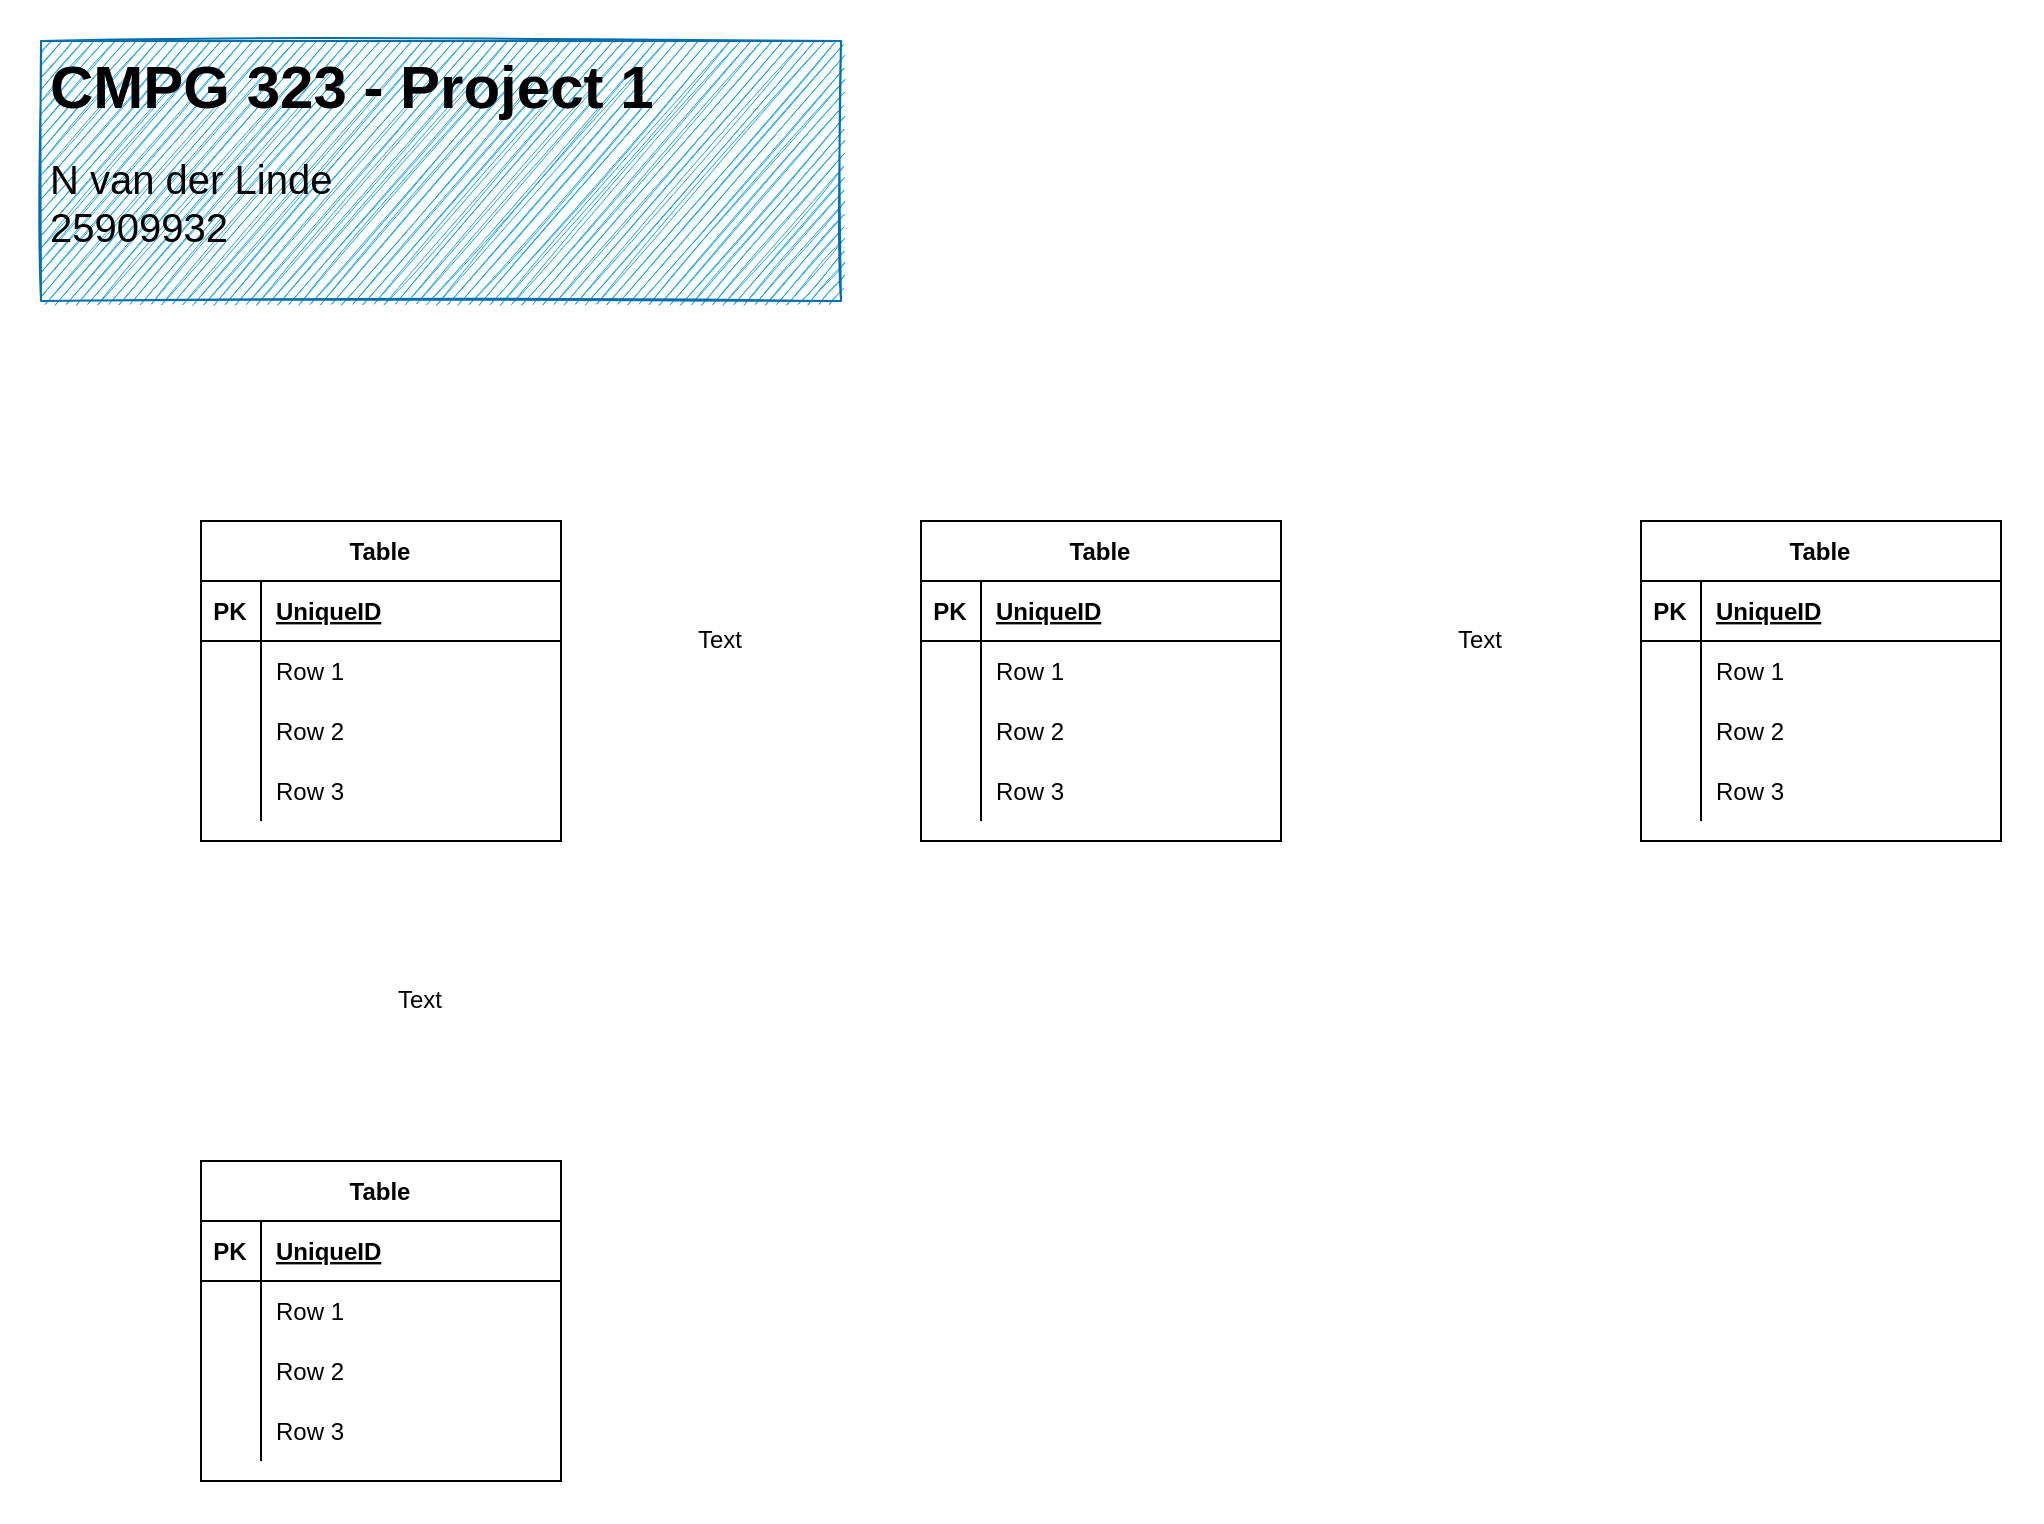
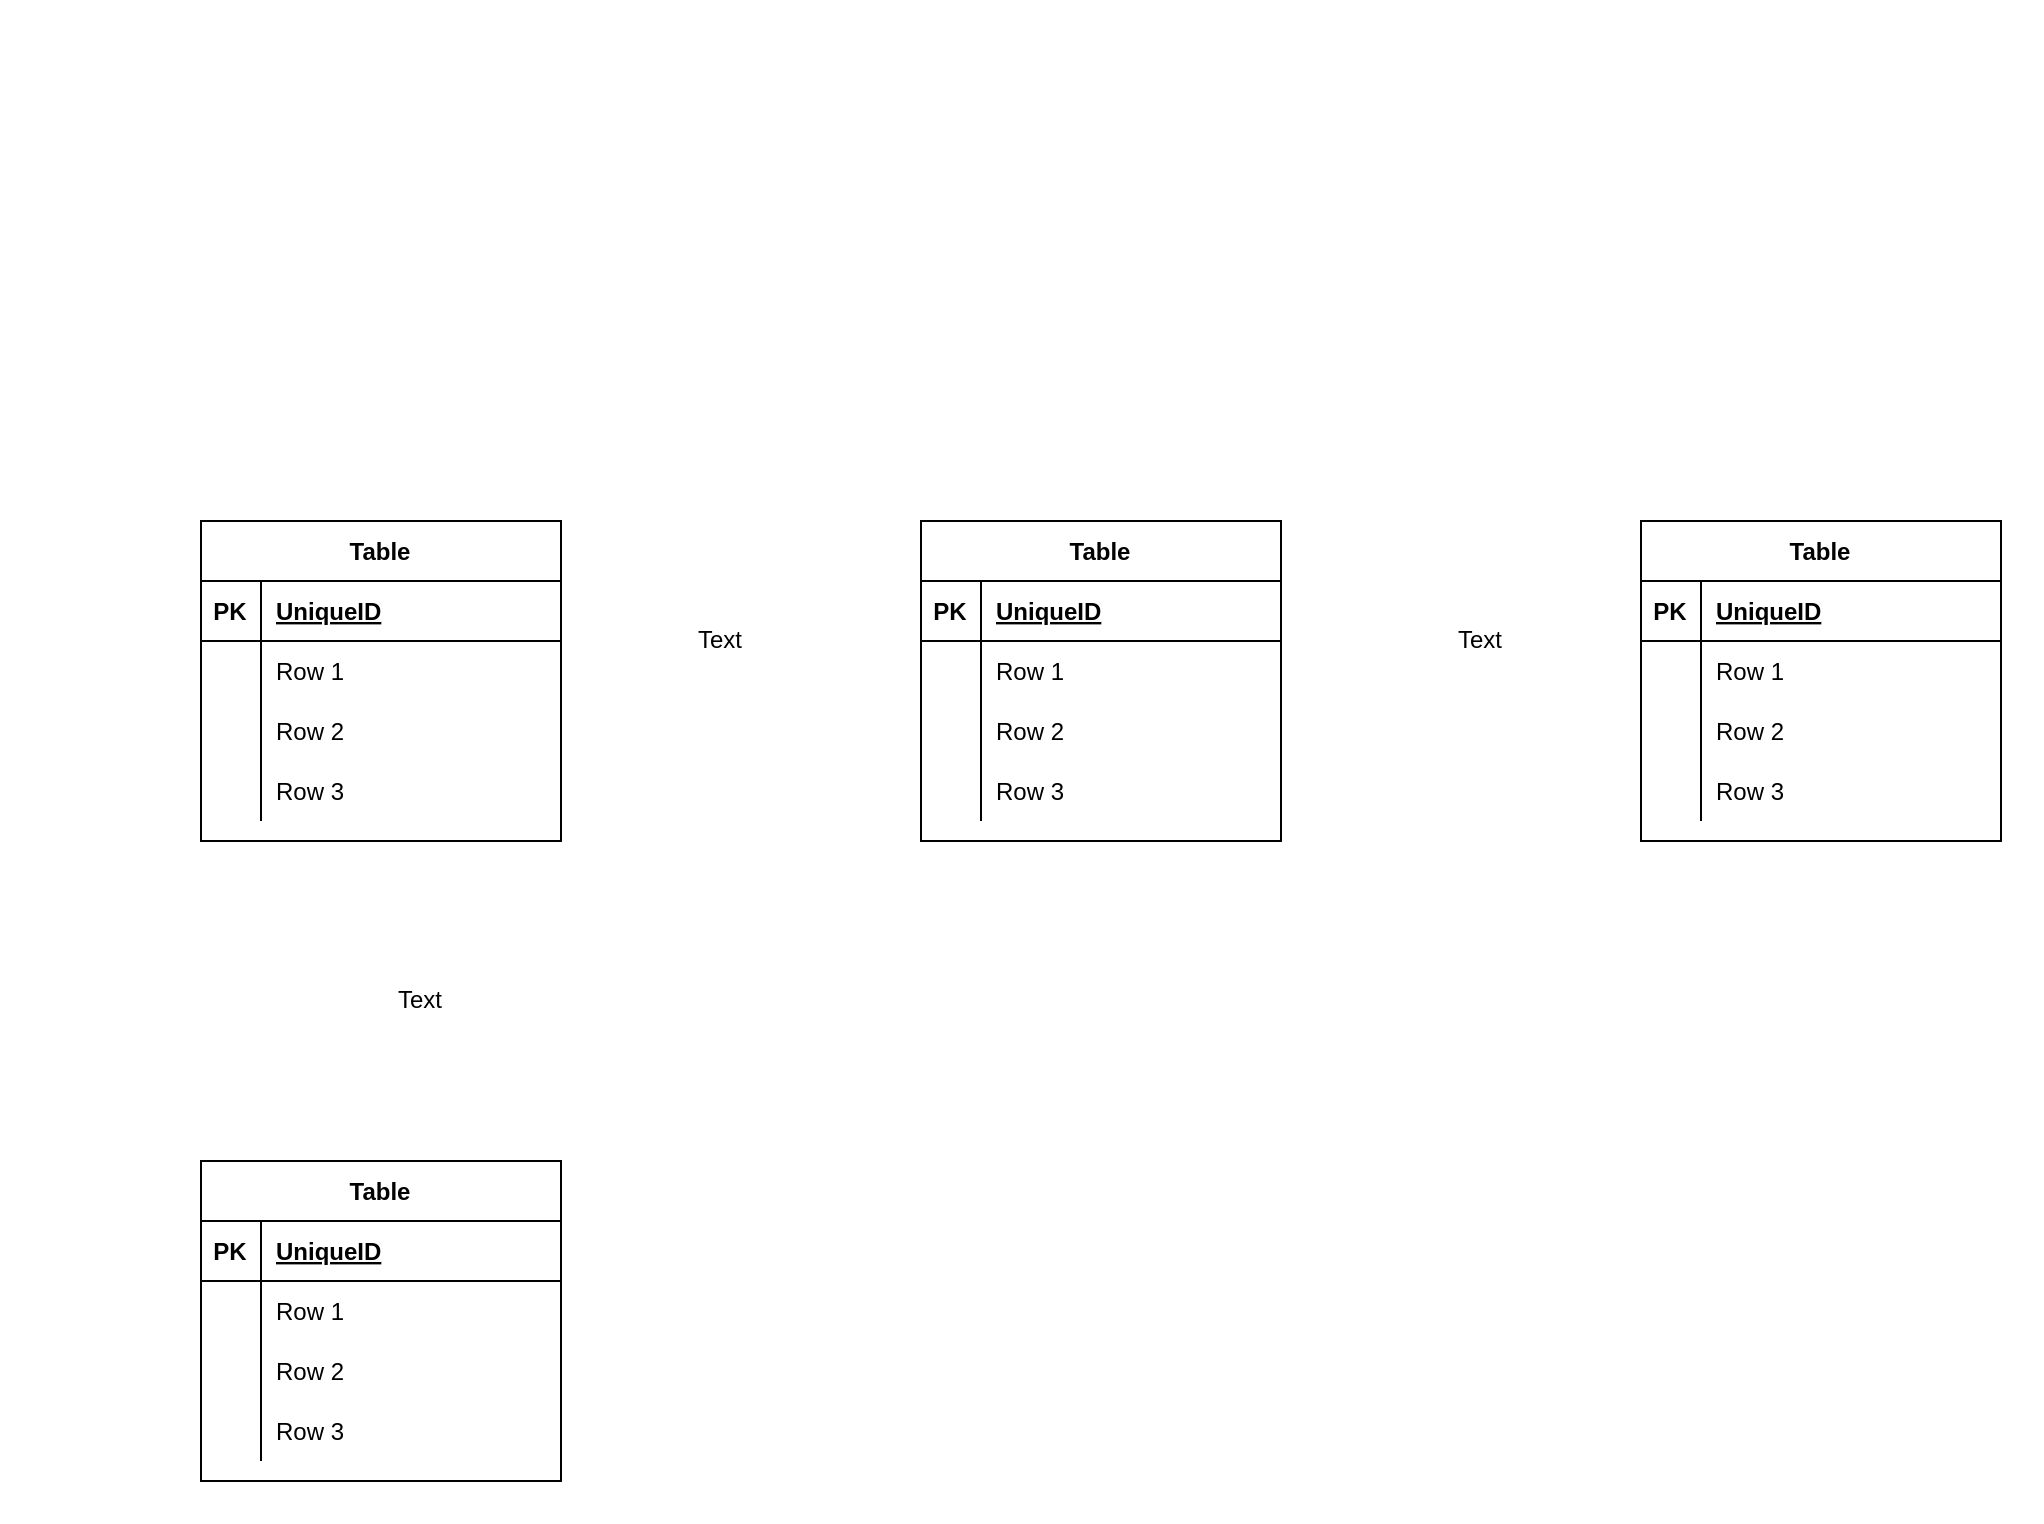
(441, 171) -> none
